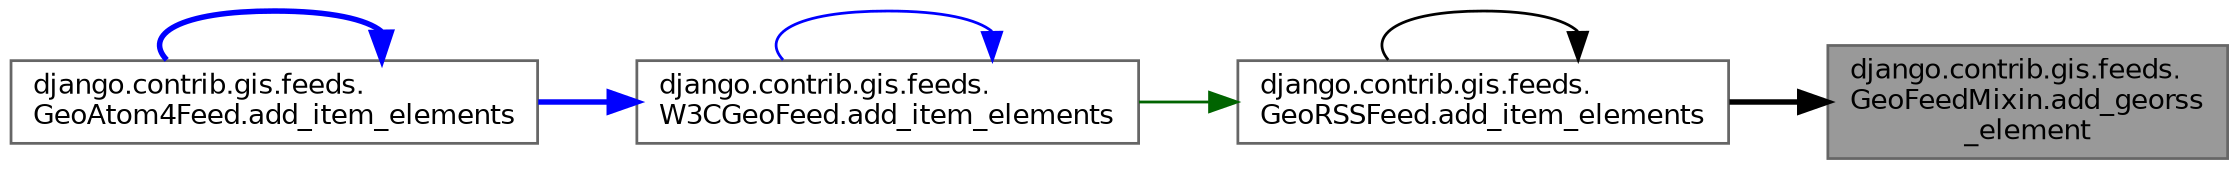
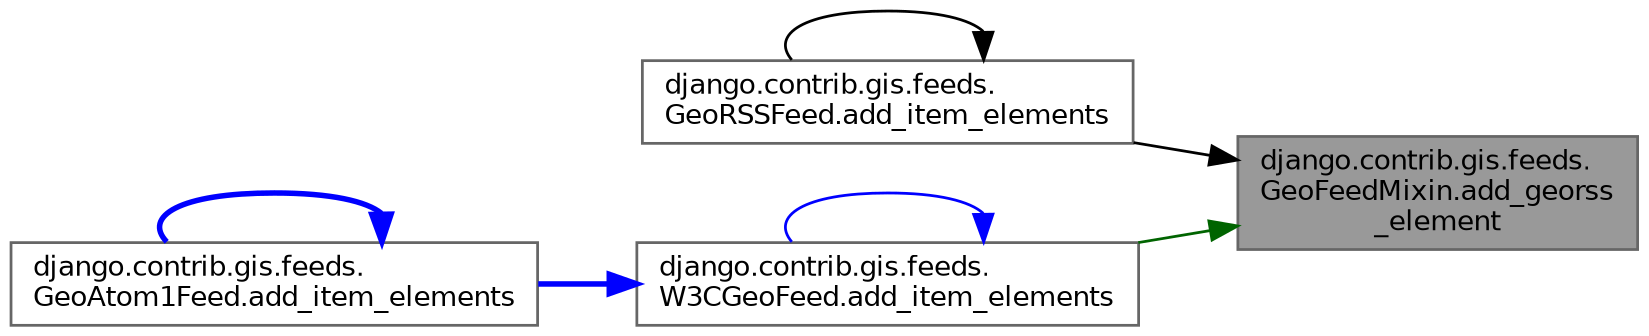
(274, 102) -> (274, 284)
(1174, 102) -> (1174, 237)
(1764, 102) -> (1172, 149)
